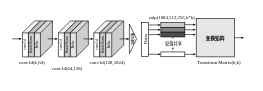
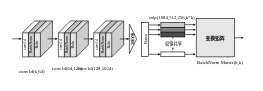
(32, 62) -> (32, 71)
(108, 62) -> (96, 68)
(224, 66) -> (224, 66)
